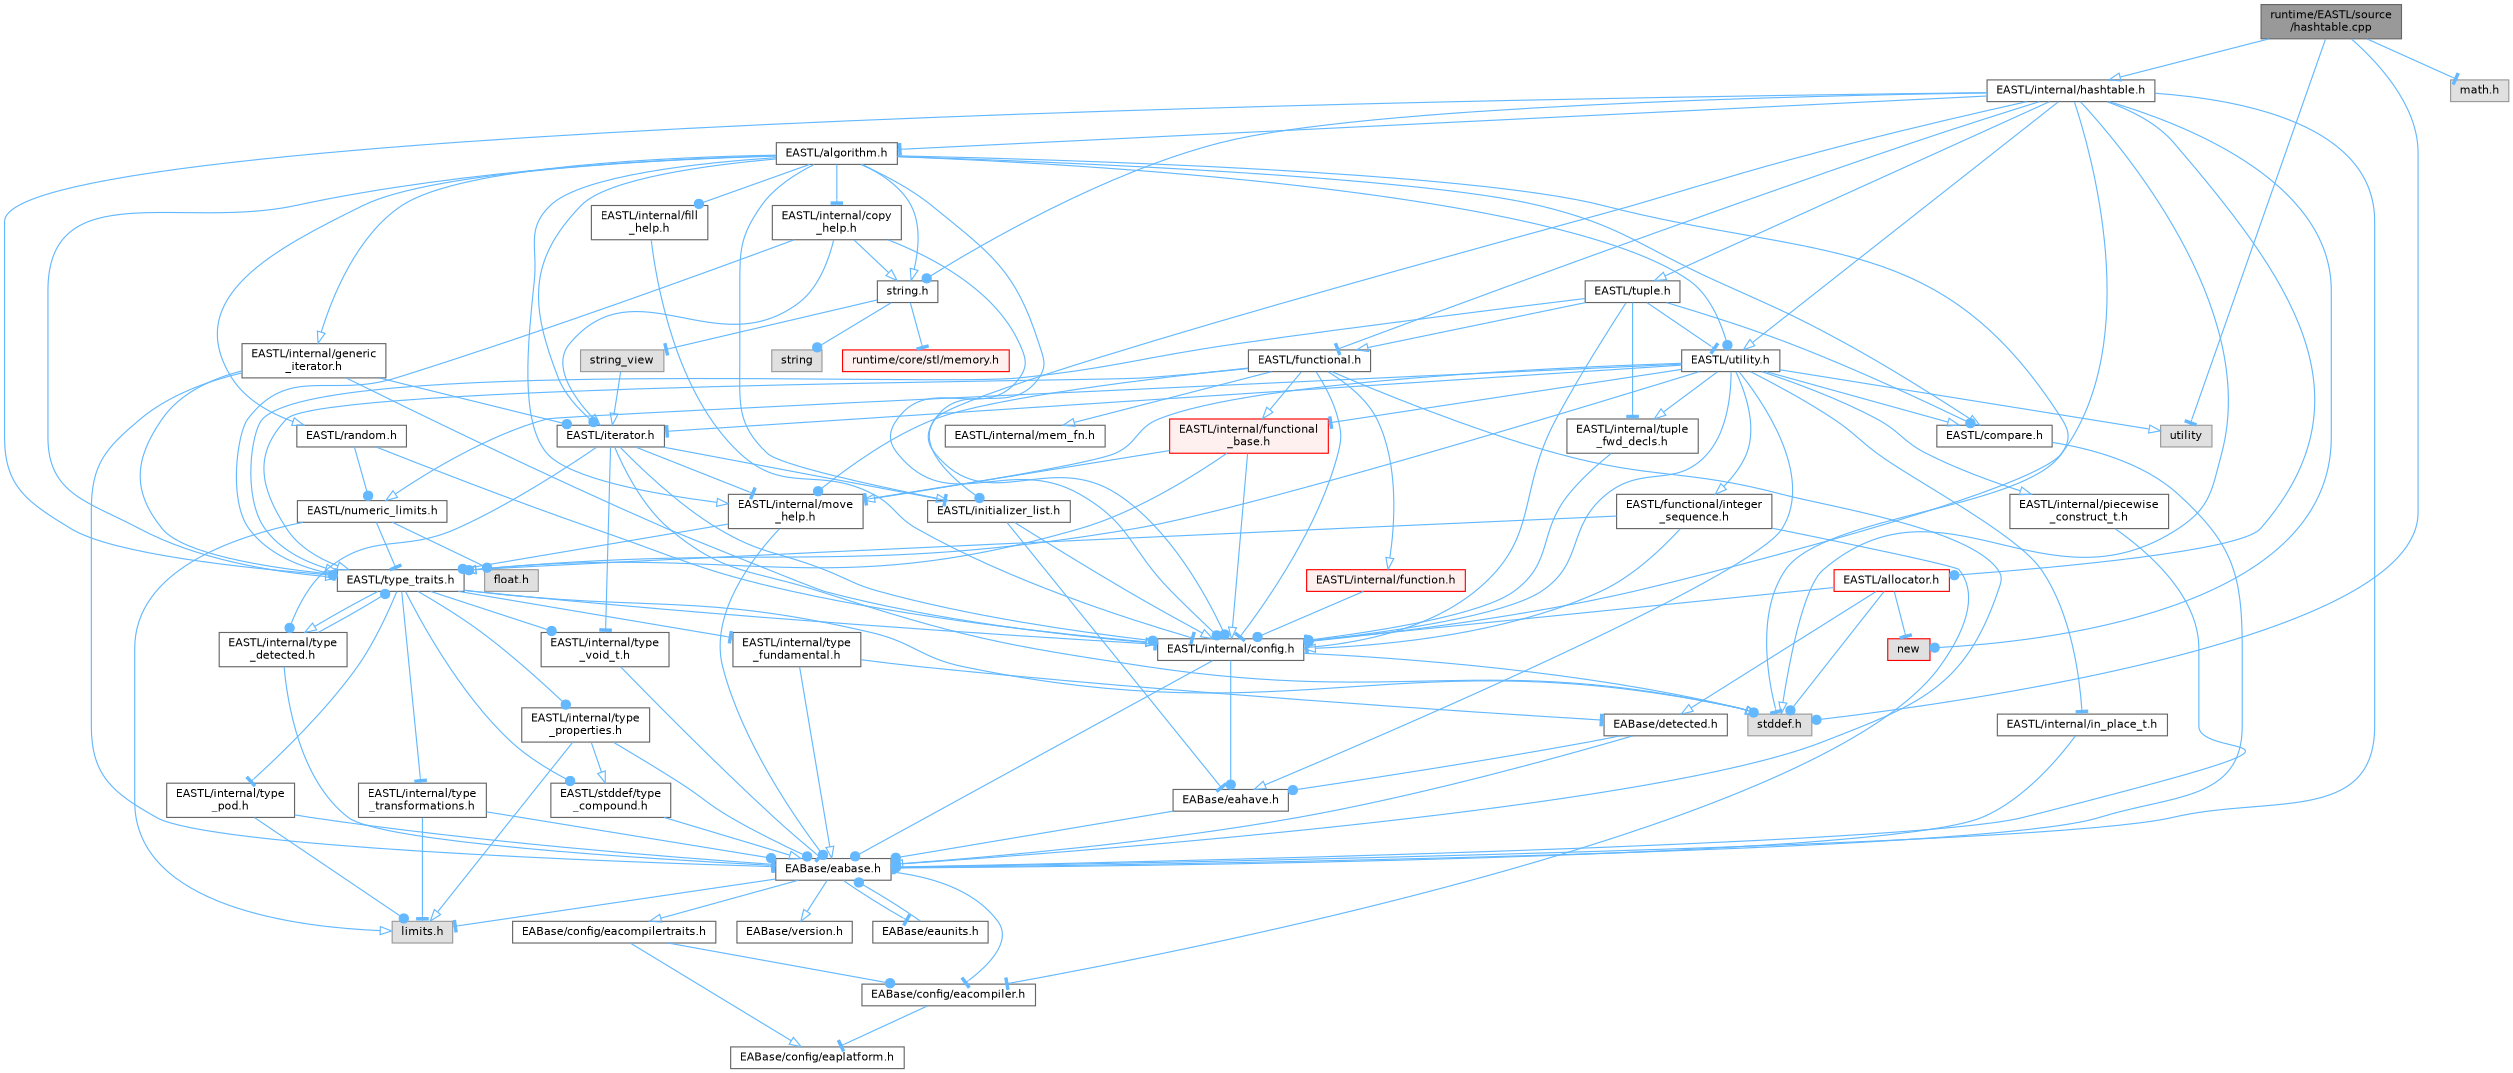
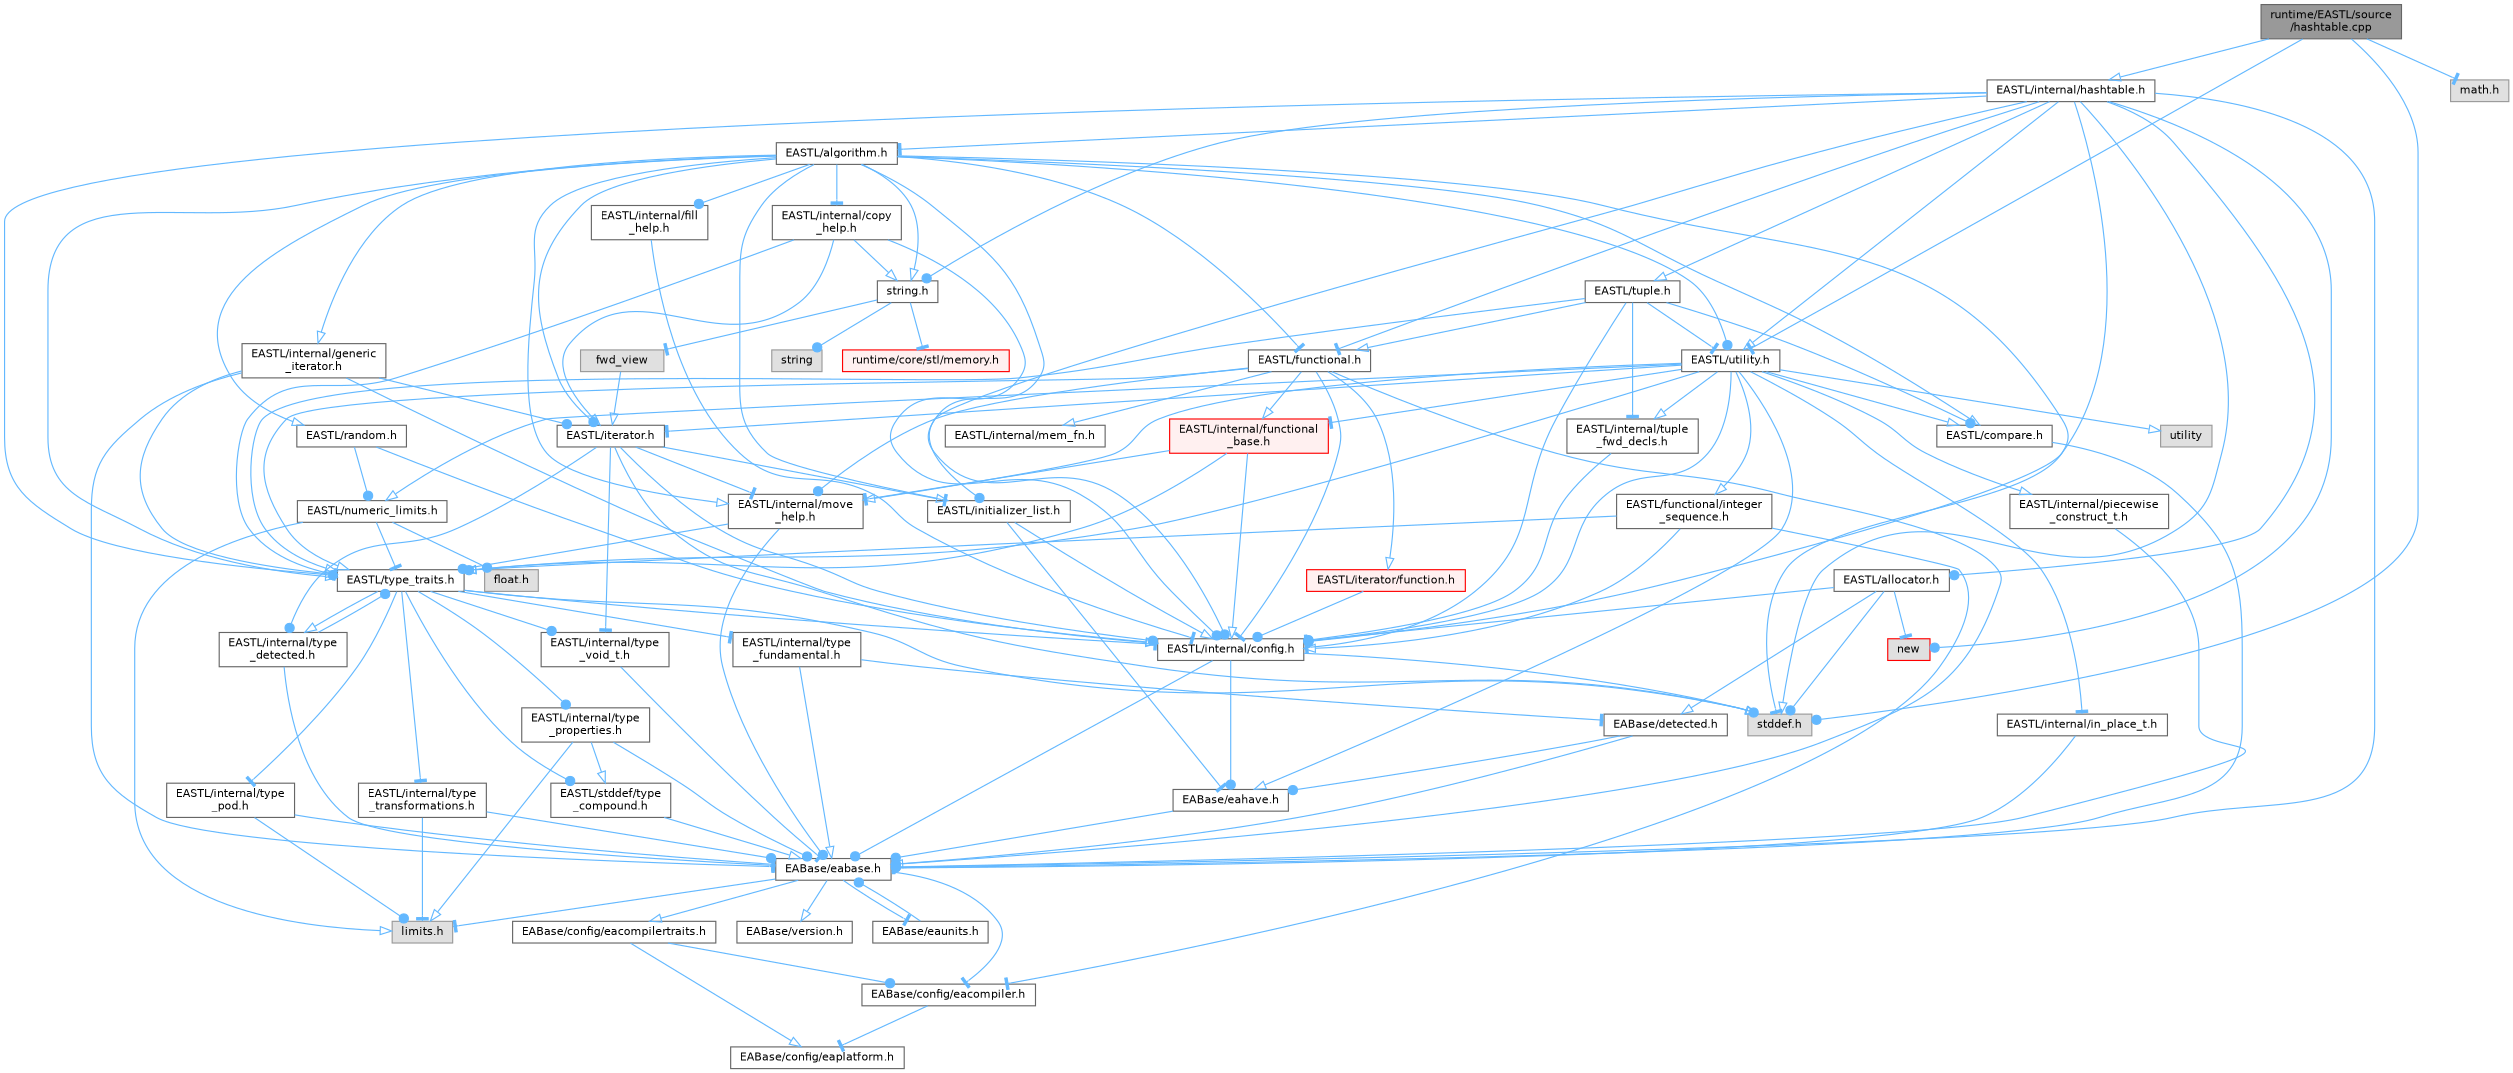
none -> (1119, 204)
(2259, 229) -> (2028, 193)
(622, 361) -> (622, 361)
(1386, 581) -> (1386, 581)
(1892, 581) -> (1892, 581)
